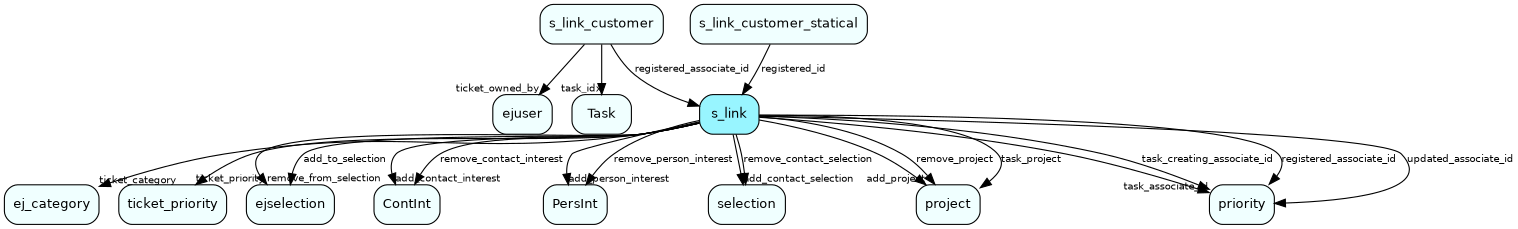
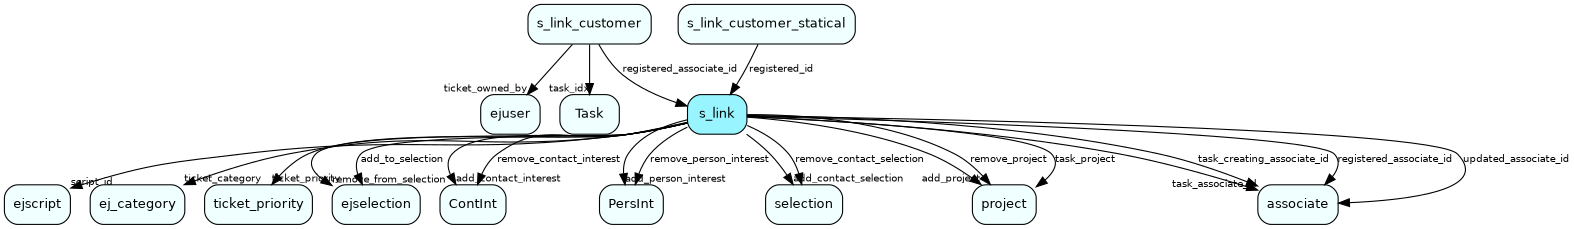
none -> (37, 205)
(1242, 205) -> (1298, 205)
